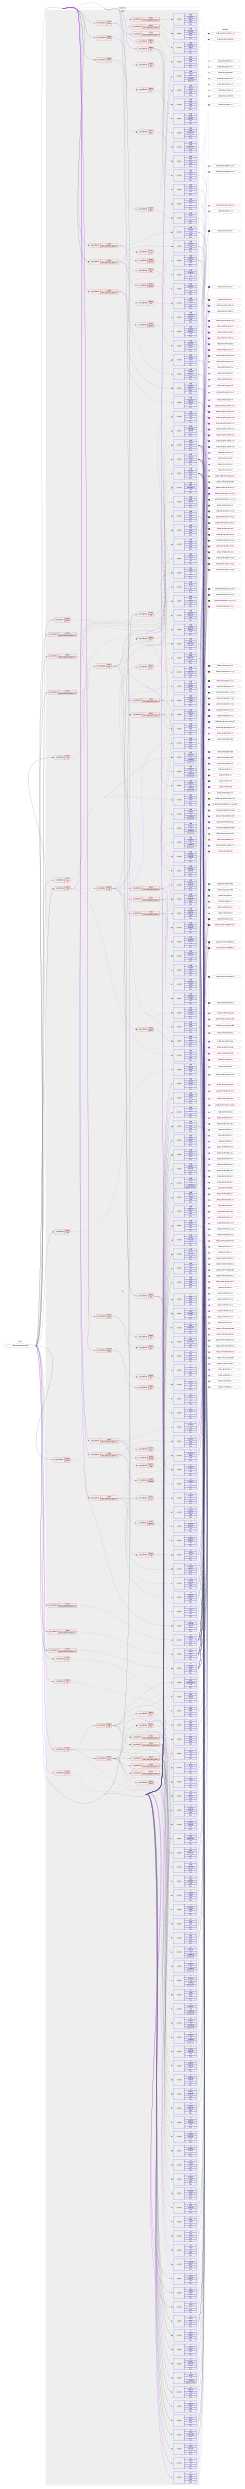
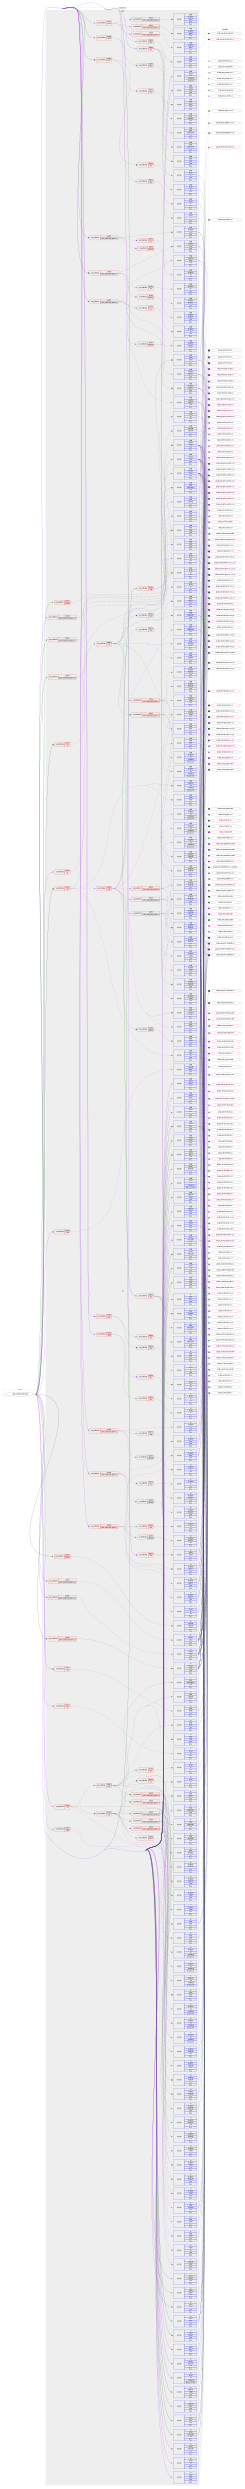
none -> (225, 1235)
